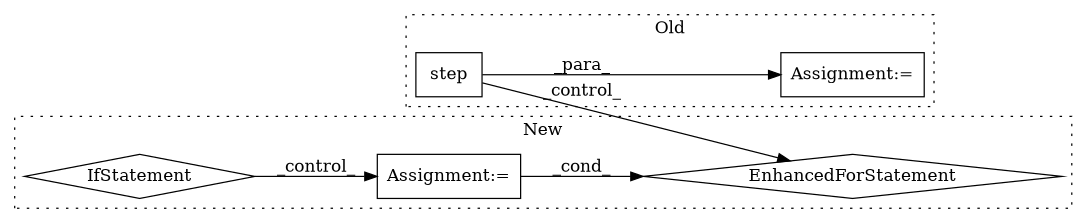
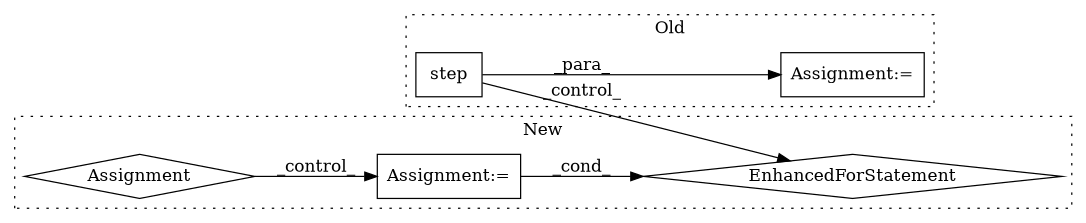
(140, 176) -> (140, 176)
